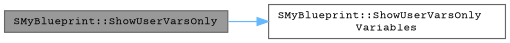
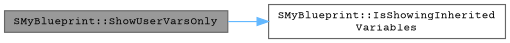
(387, 22) -> (387, 22)
